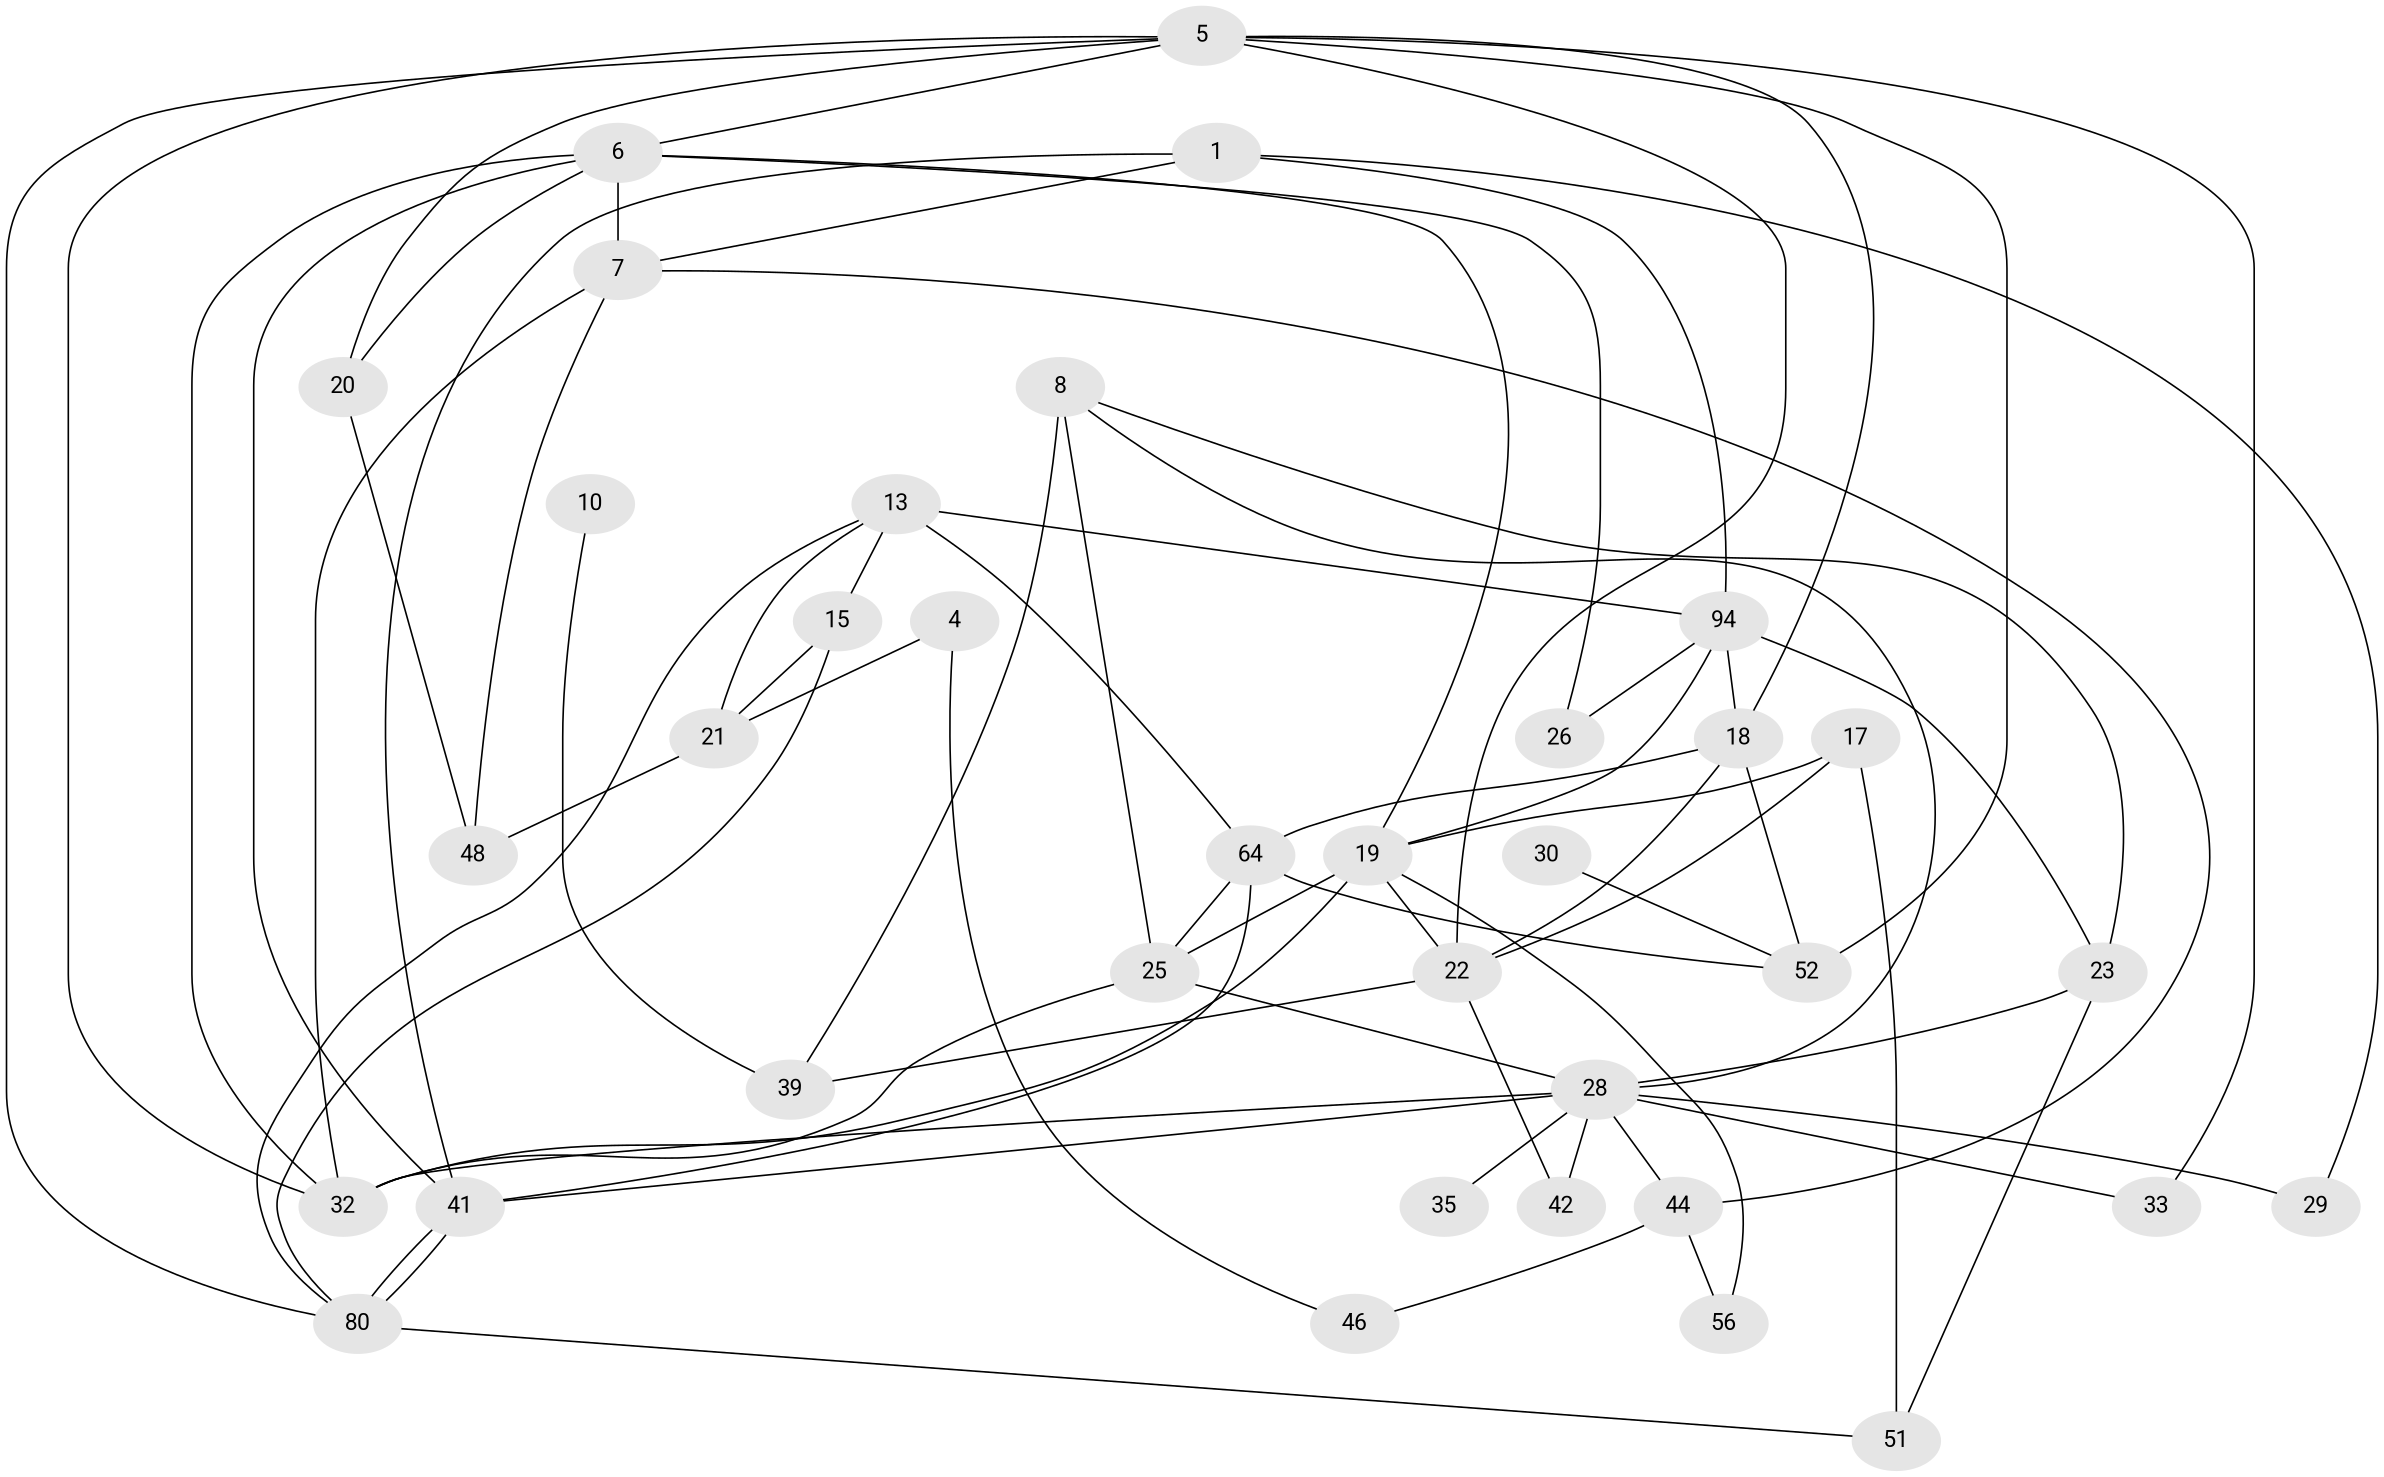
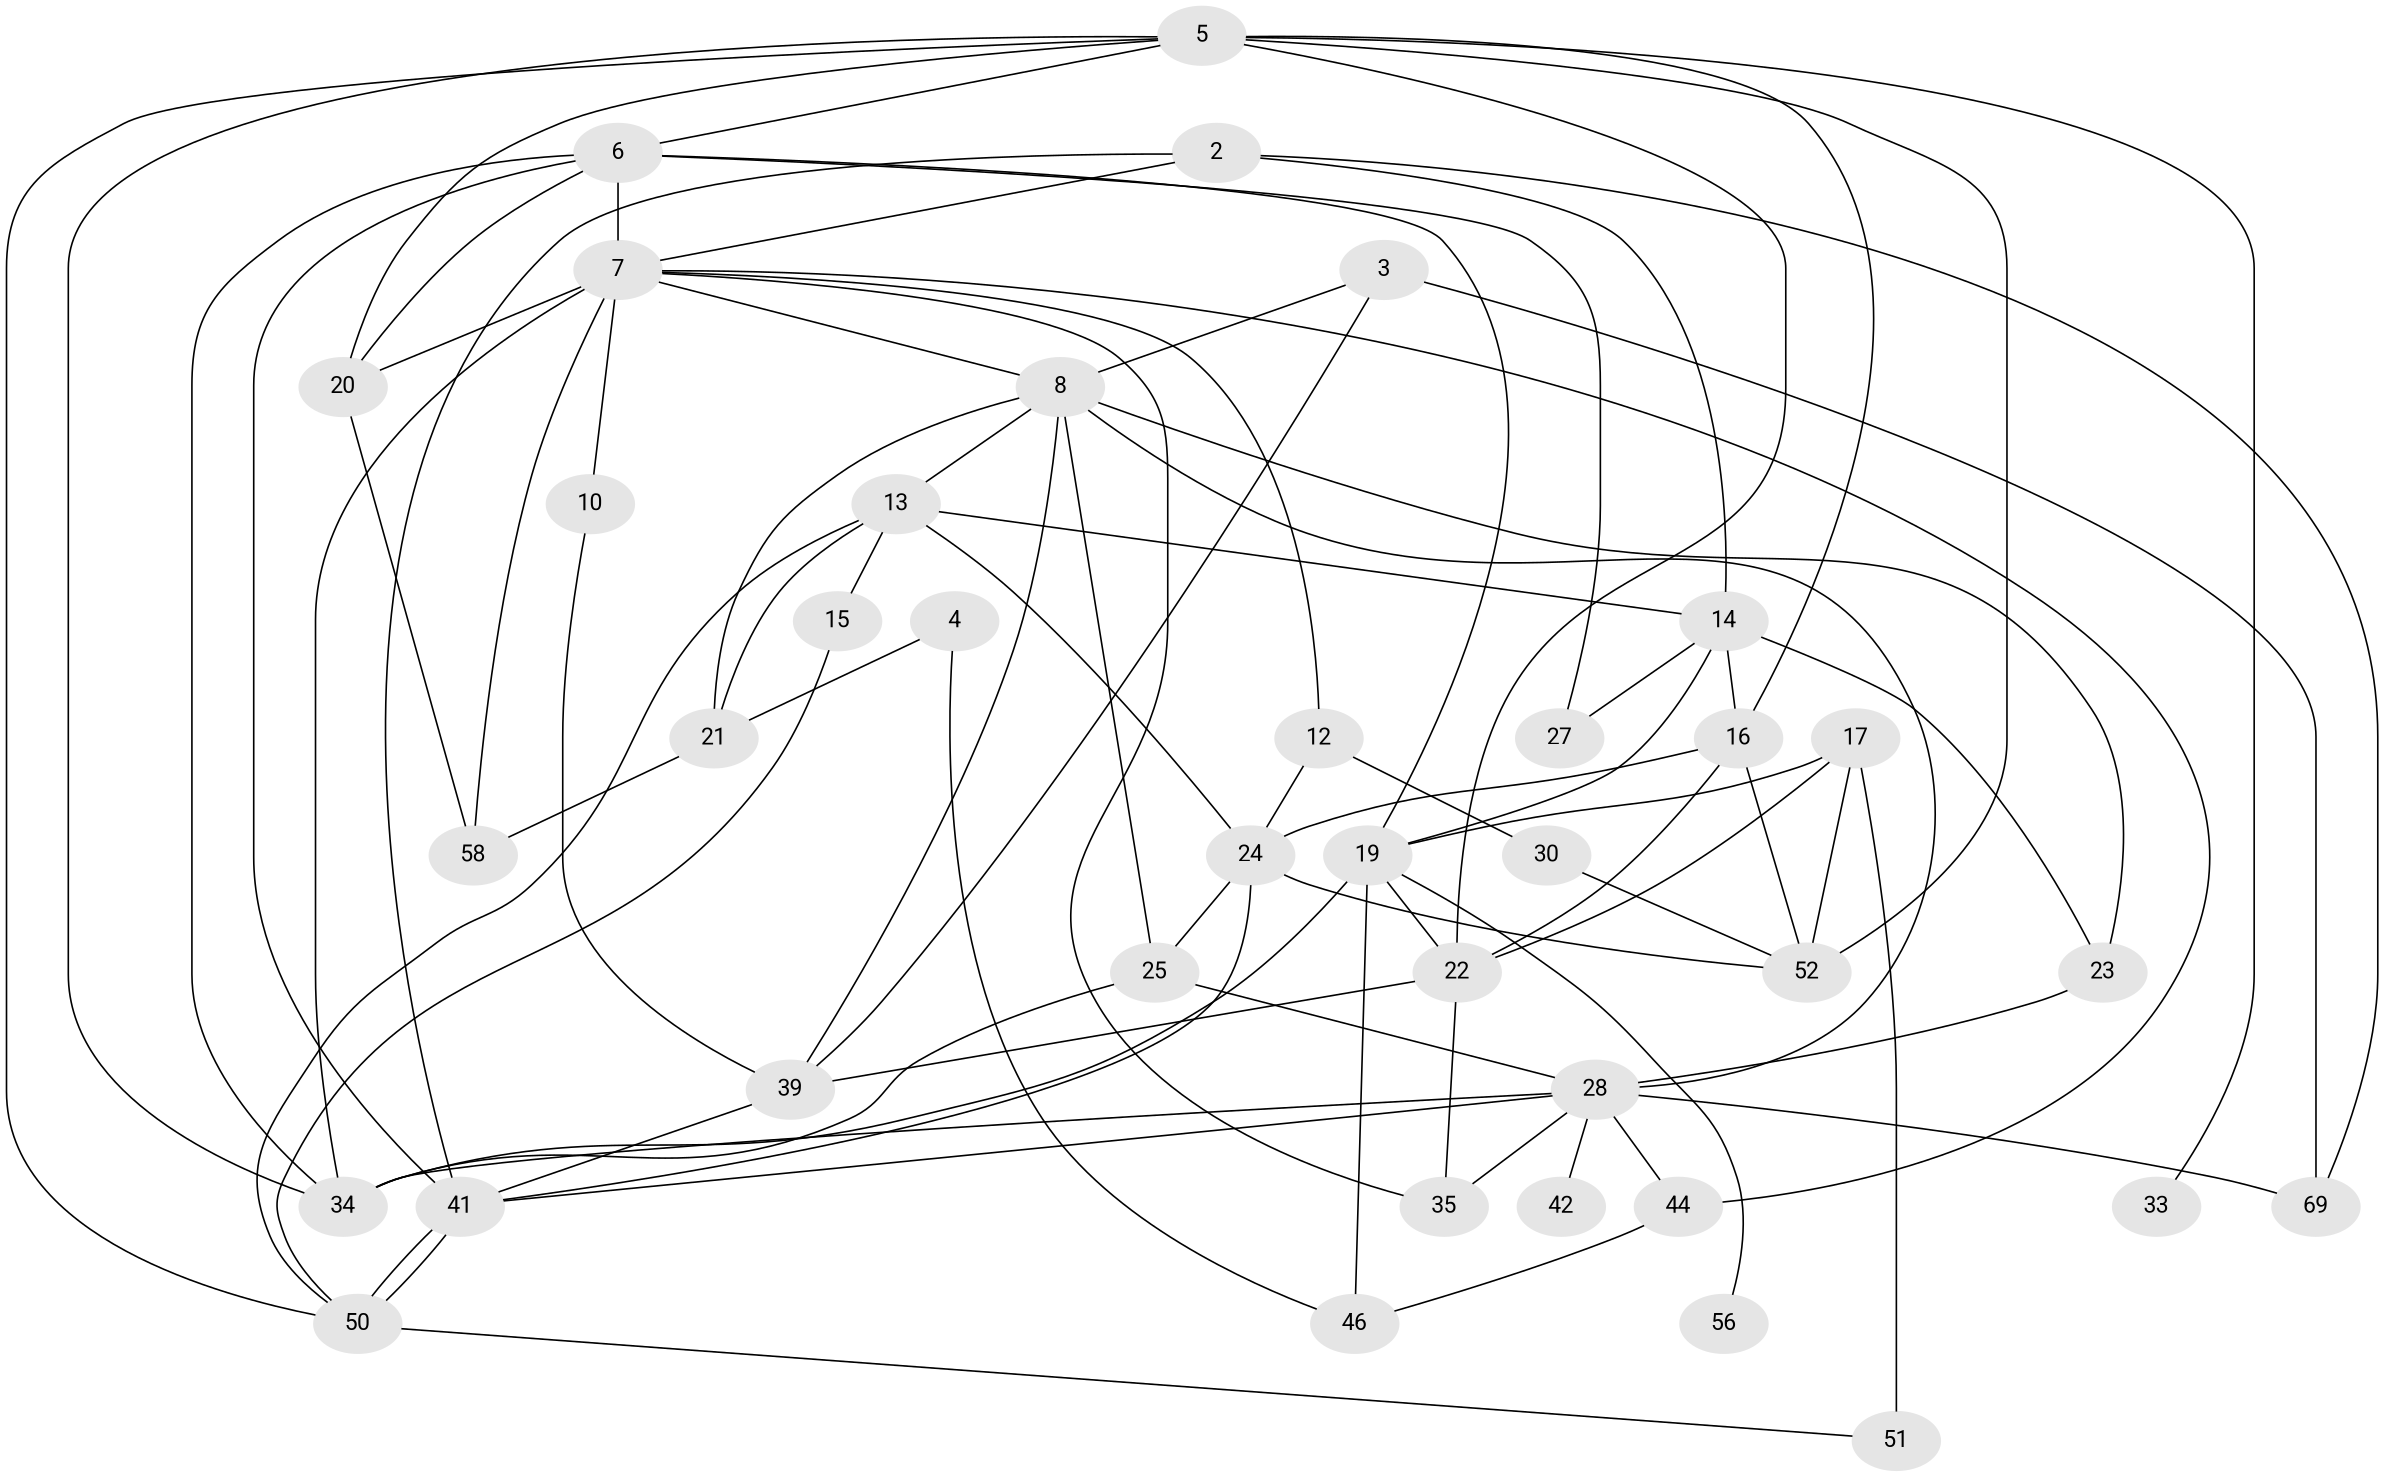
(1217, 153) -> (1217, 153)
none -> (1384, 270)
none -> (839, 329)
none -> (470, 333)
none -> (604, 387)
none -> (978, 446)
none -> (1168, 598)
(1724, 621) -> (1724, 621)
(776, 680) -> (806, 498)
none -> (1319, 738)
(1560, 738) -> (1560, 738)
(1739, 738) -> (1739, 738)
(473, 855) -> (473, 855)
(1251, 855) -> (1251, 855)
none -> (1831, 855)
(1261, 914) -> (1361, 1089)
(1507, 1085) -> (1451, 1085)
none -> (663, 1135)
(1876, 1148) -> none
(343, 1207) -> (343, 1207)
(2000, 1207) -> none
(2316, 1207) -> (2316, 1207)
(1701, 1265) -> none
(358, 1324) -> (358, 1324)
